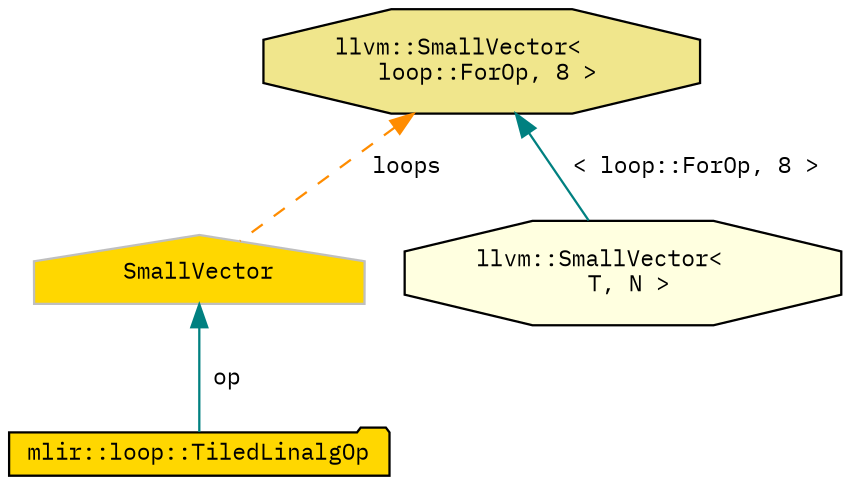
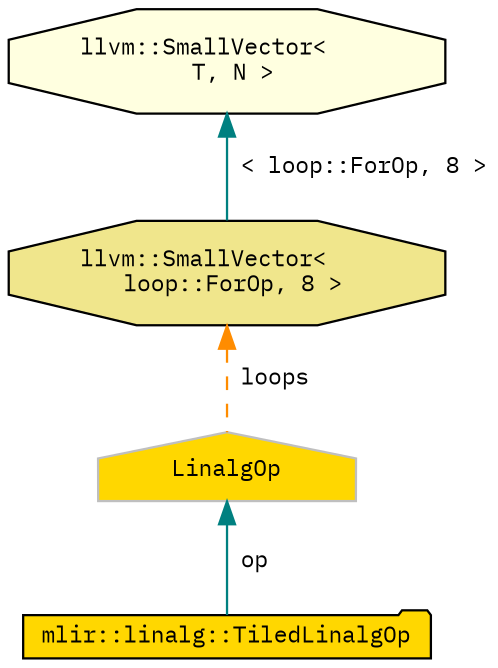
(559, 177) -> (227, 179)
(199, 273) -> (227, 470)
(199, 454) -> (227, 637)
